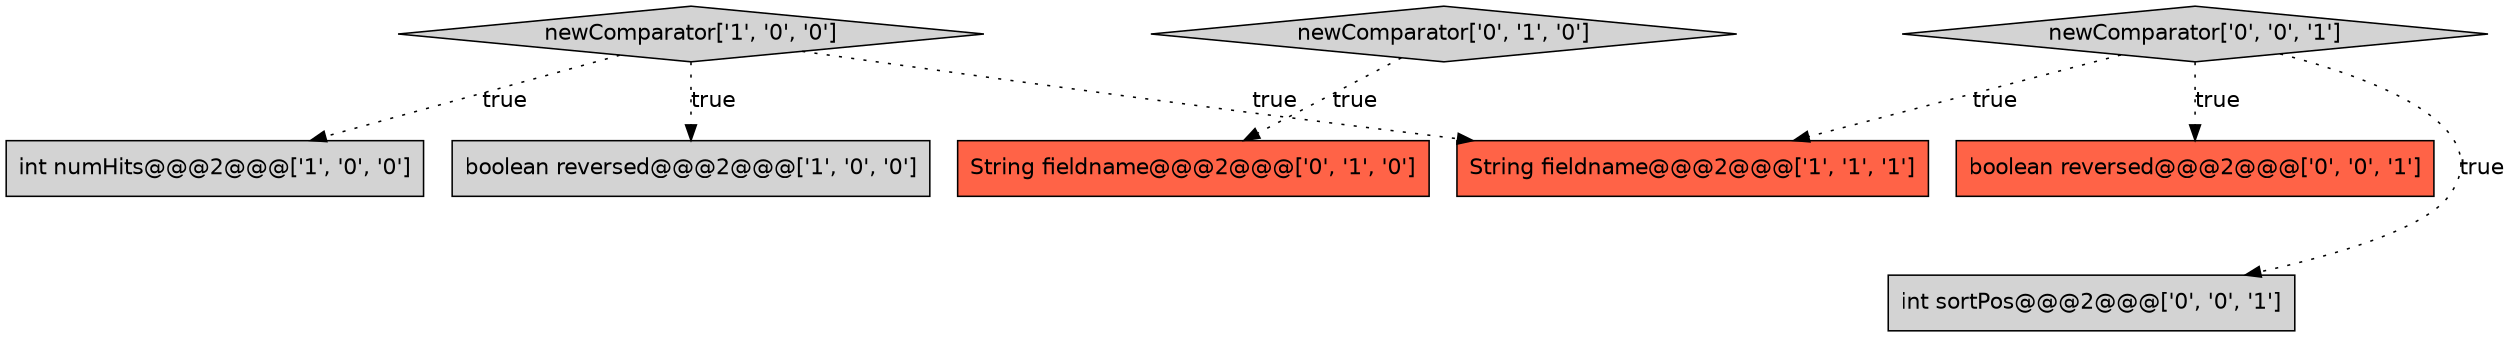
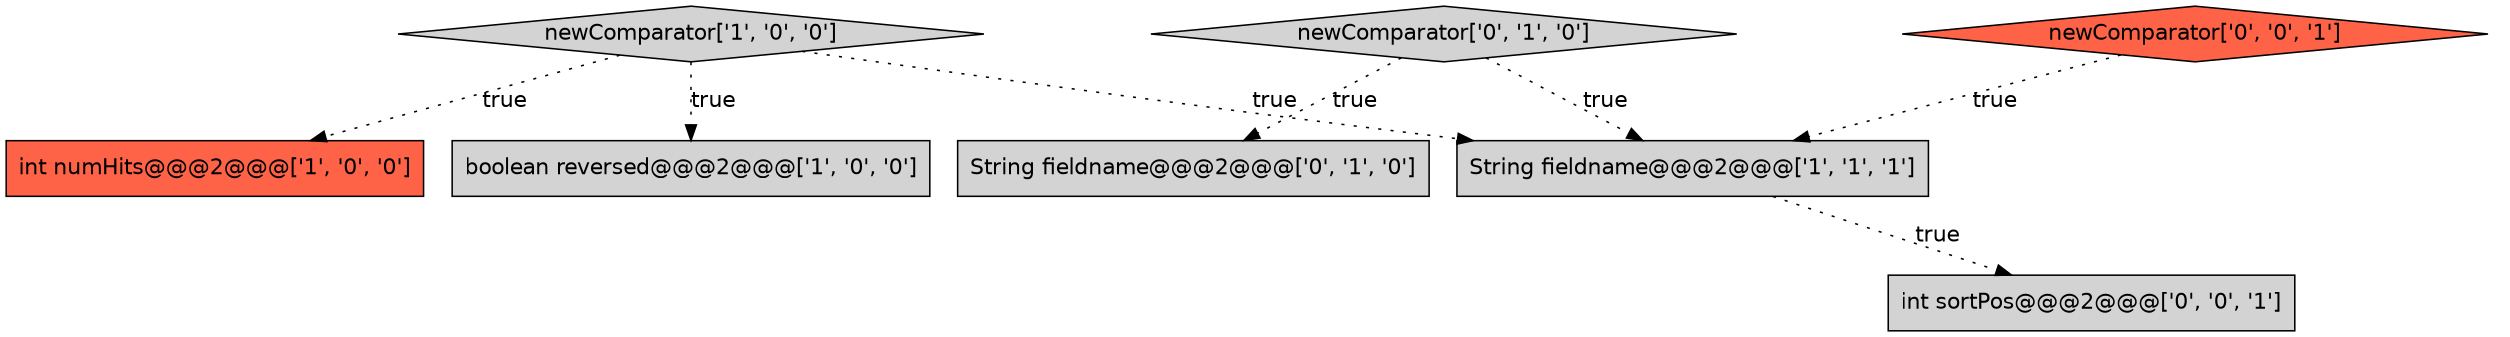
(2195, 34) -> (2195, 34)
none -> (1557, 95)
(215, 168) -> (215, 168)
(1193, 168) -> (1193, 168)
(1693, 168) -> (1693, 168)
(2195, 168) -> none
(2460, 173) -> (1885, 233)
